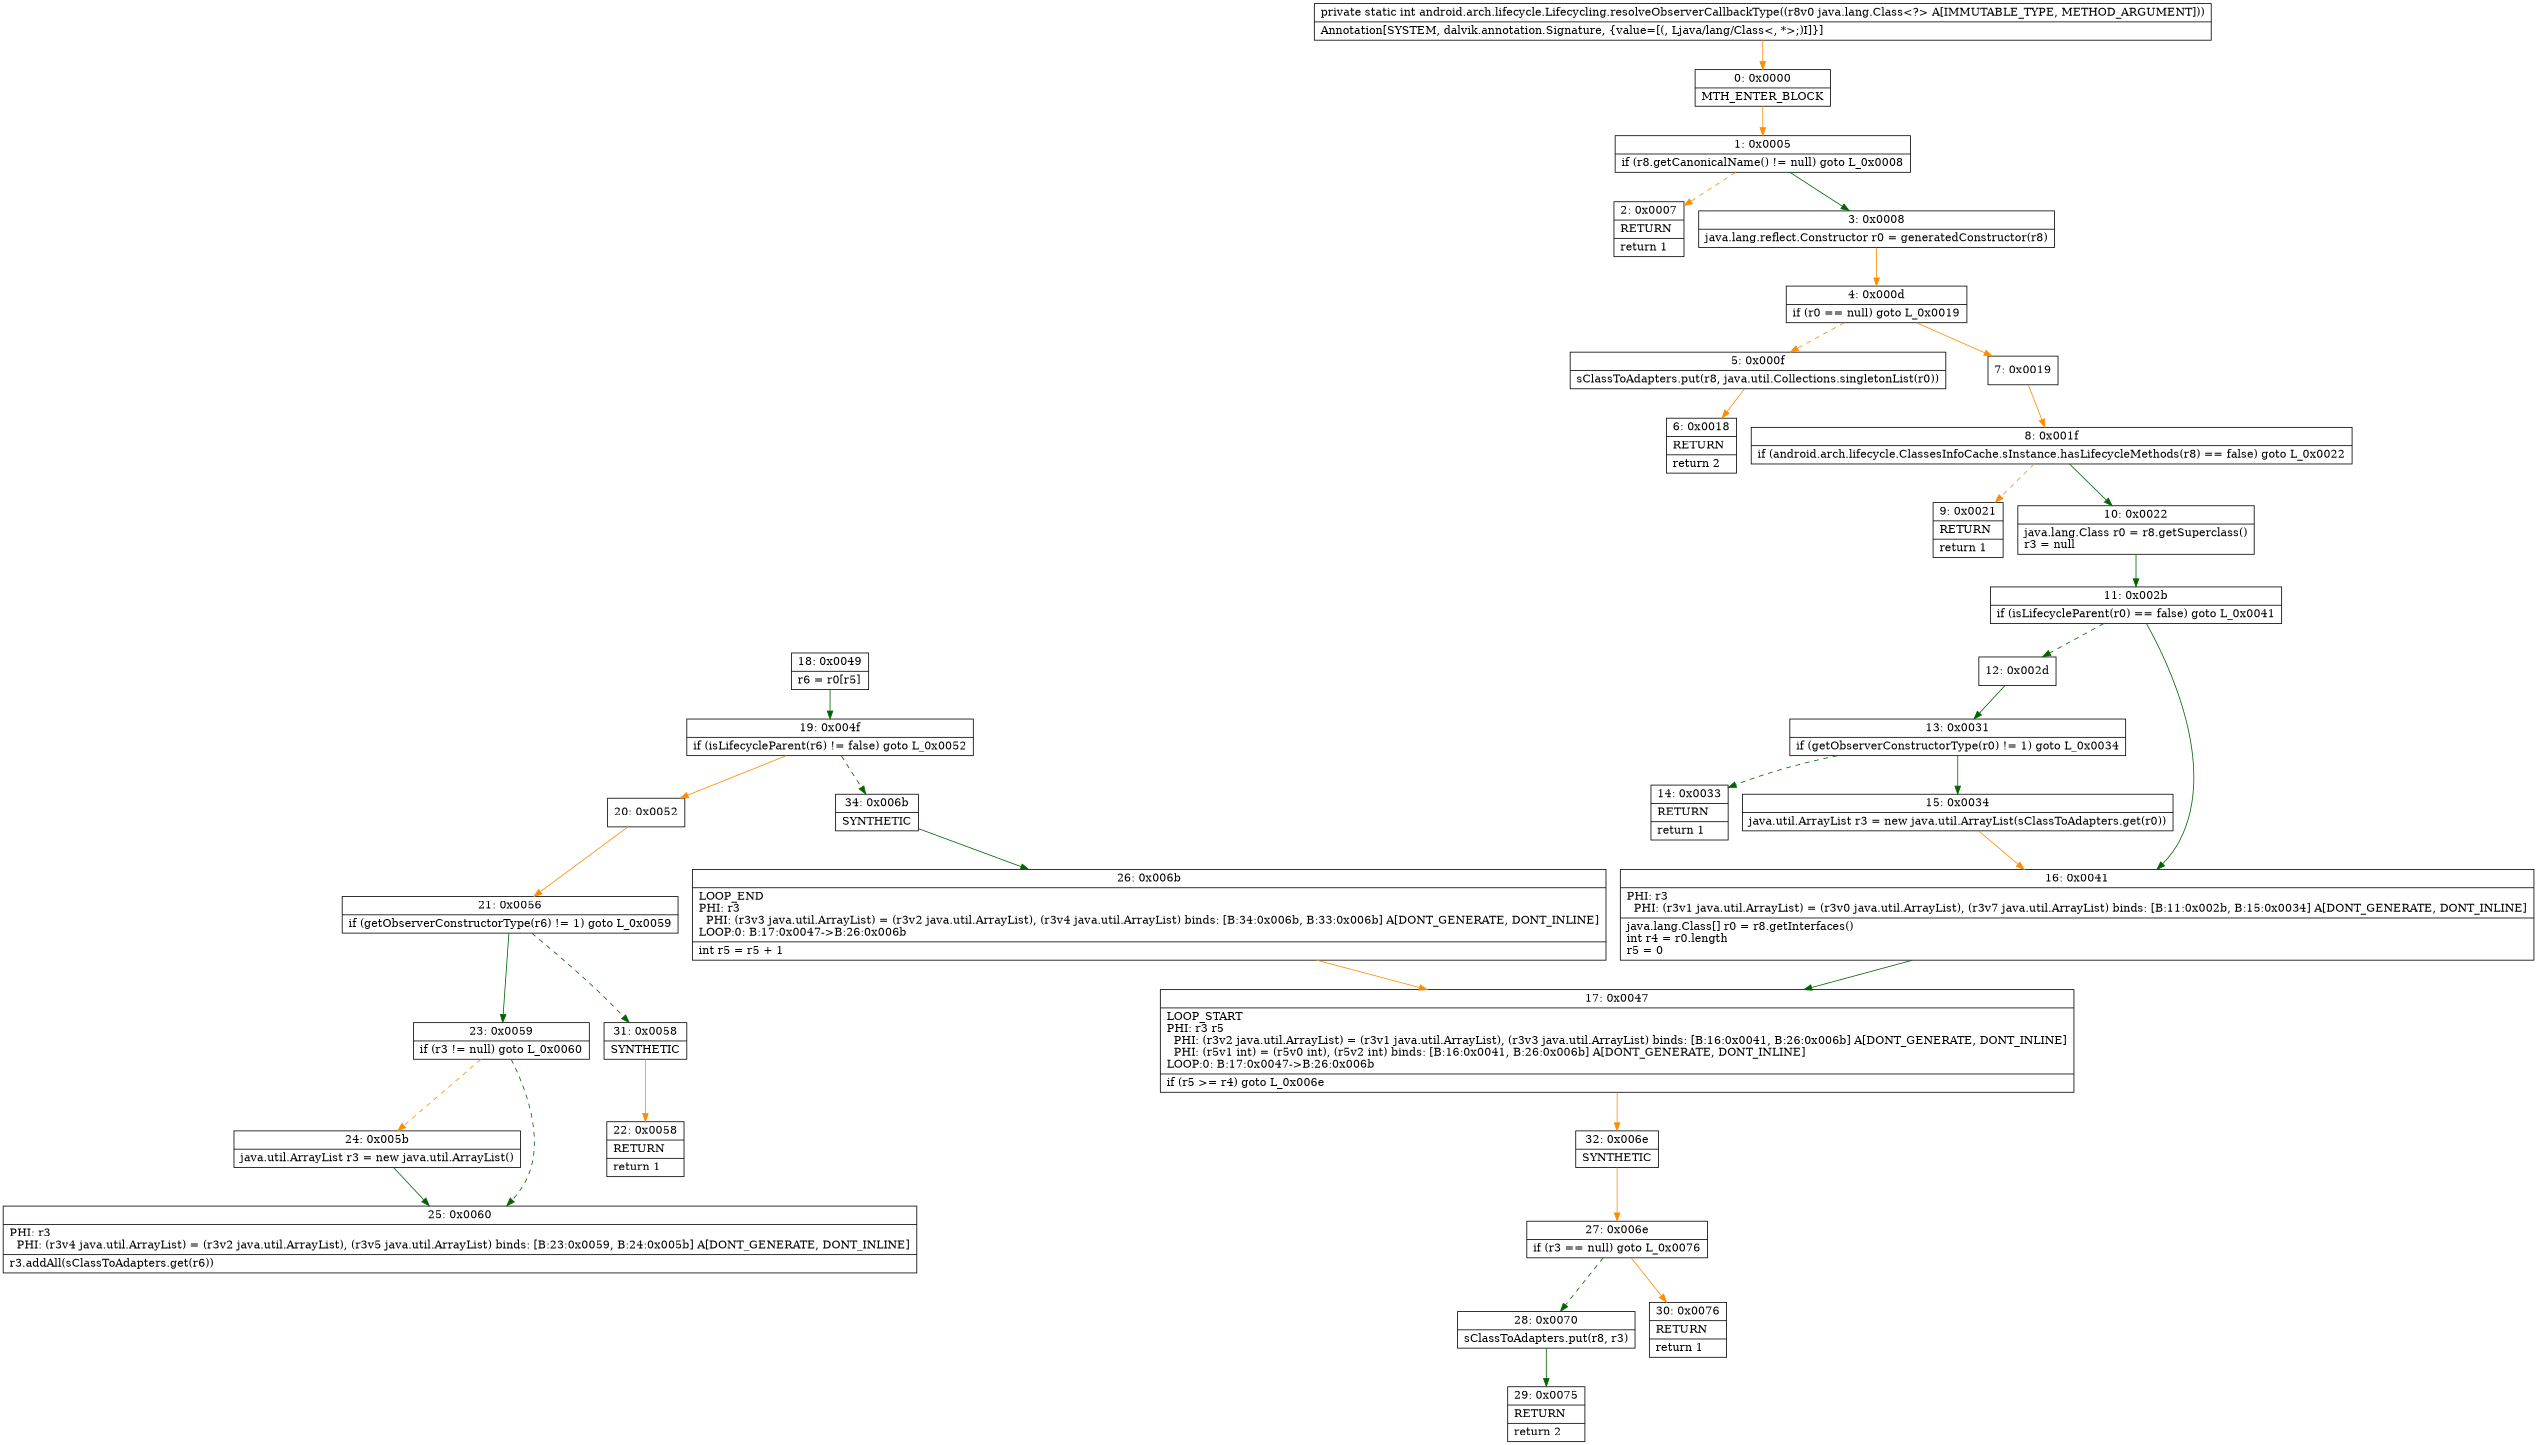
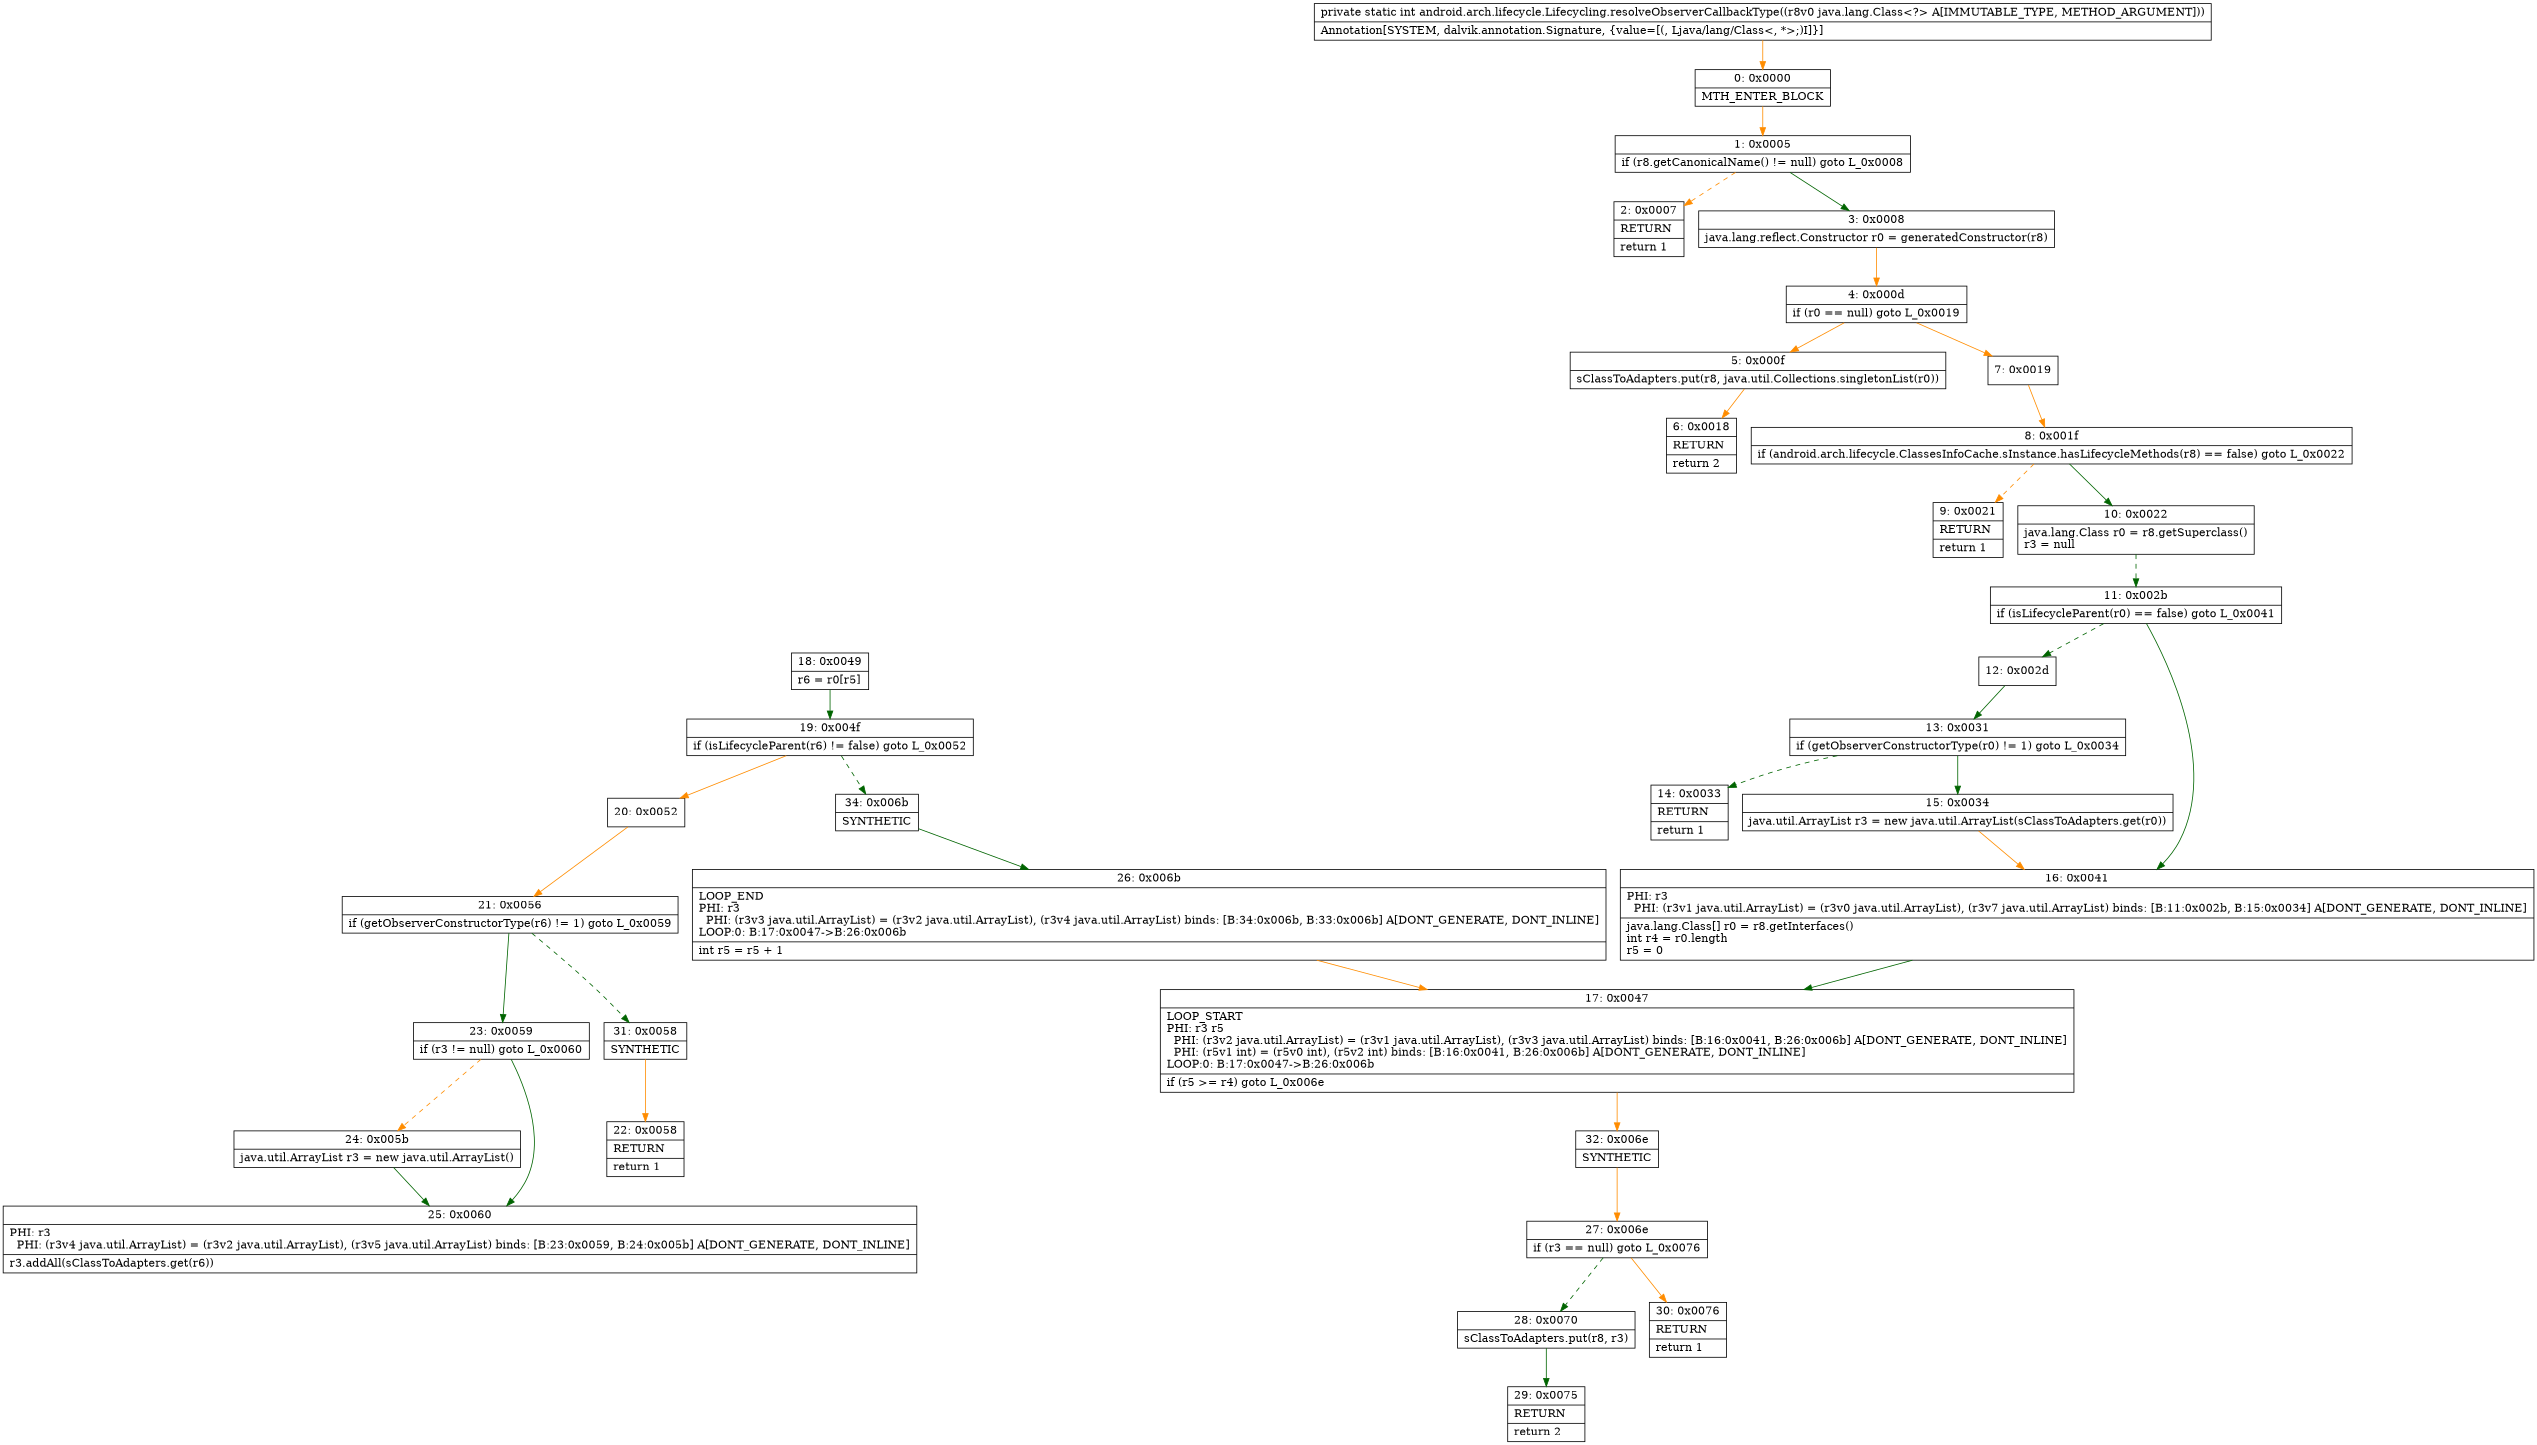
(1821, 336) -> (1821, 336)
(2136, 566) -> (2136, 566)
(534, 1131) -> (534, 1131)
